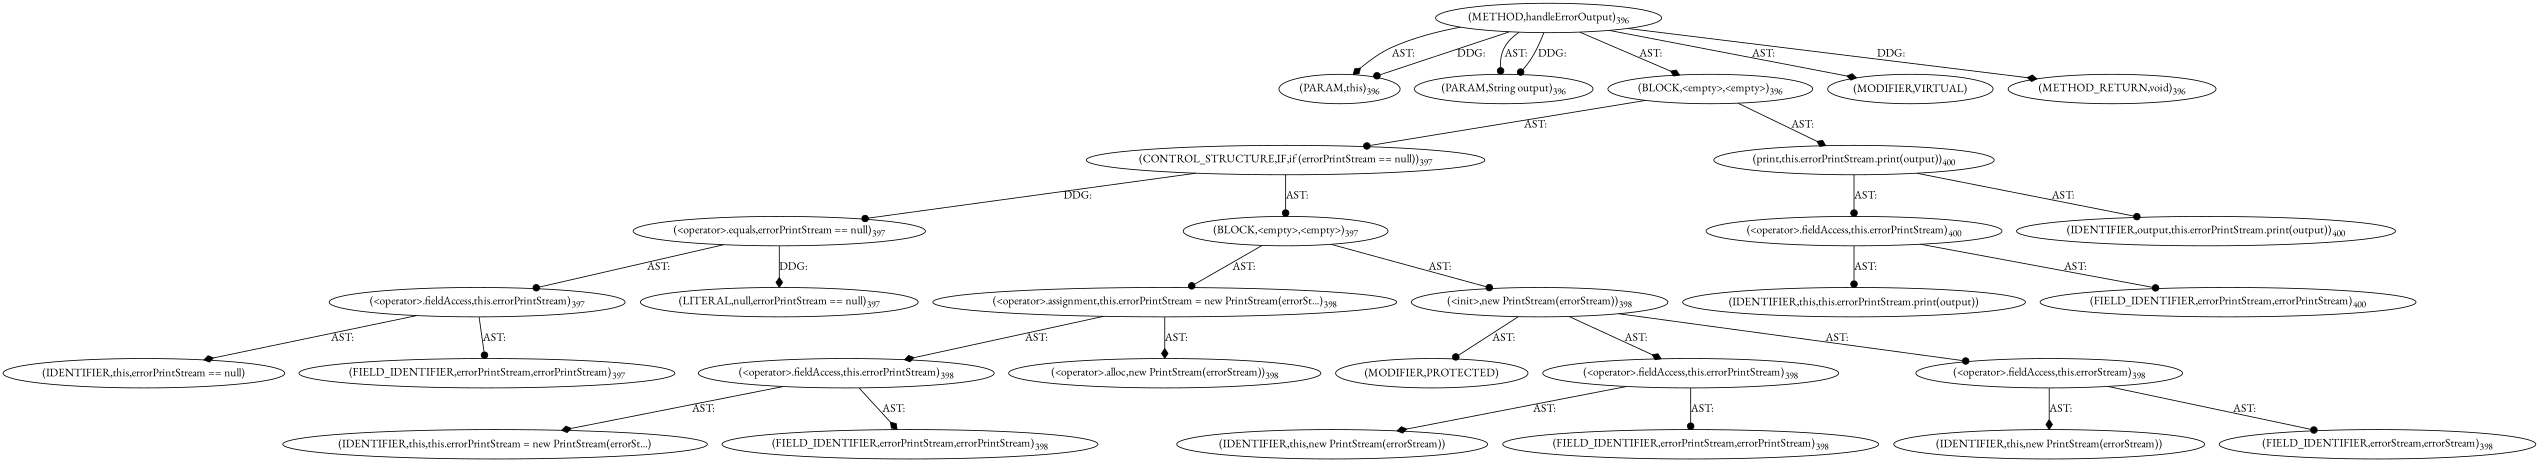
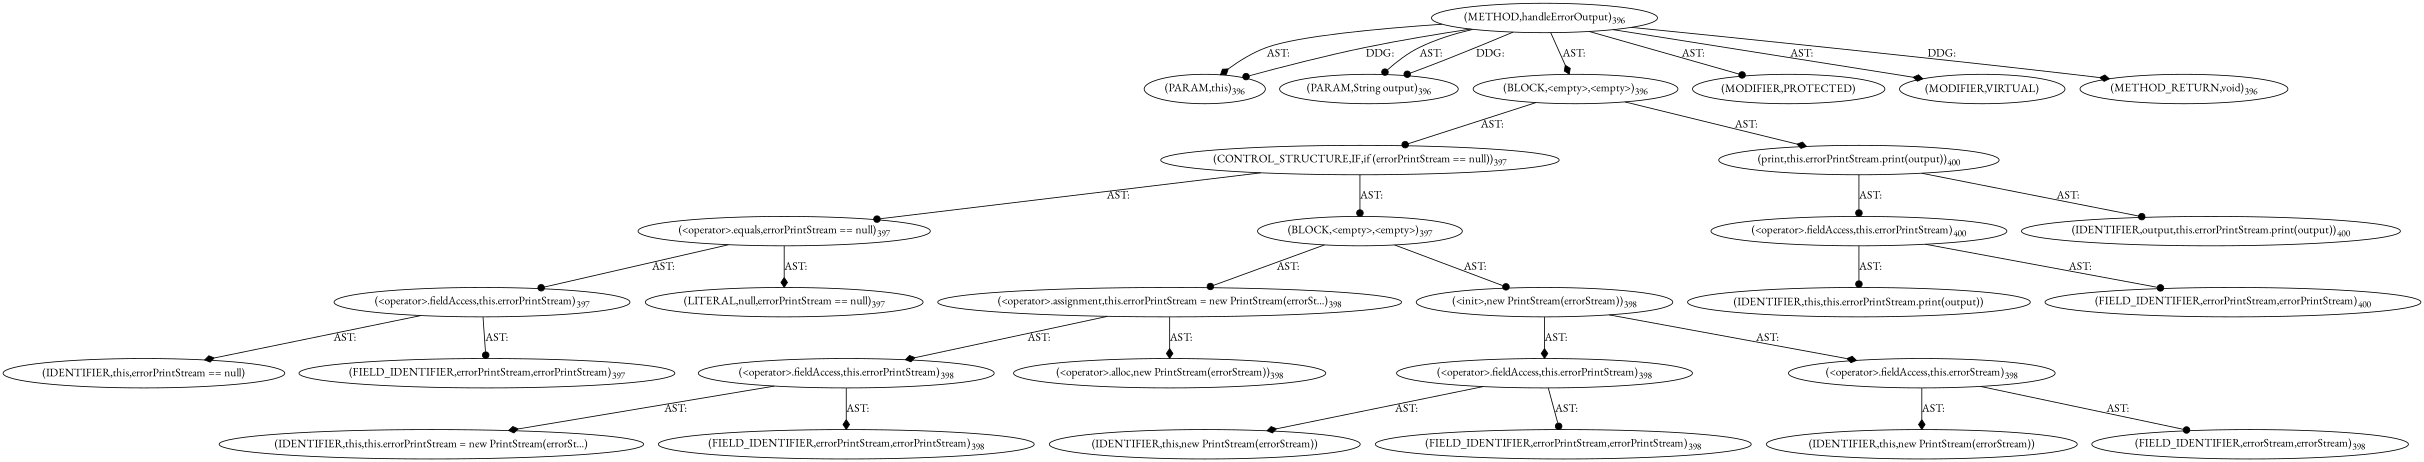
(1079, 196) -> (1120, 196)
(795, 267) -> (797, 267)
(1488, 336) -> (1664, 53)
(1791, 337) -> (1728, 337)
